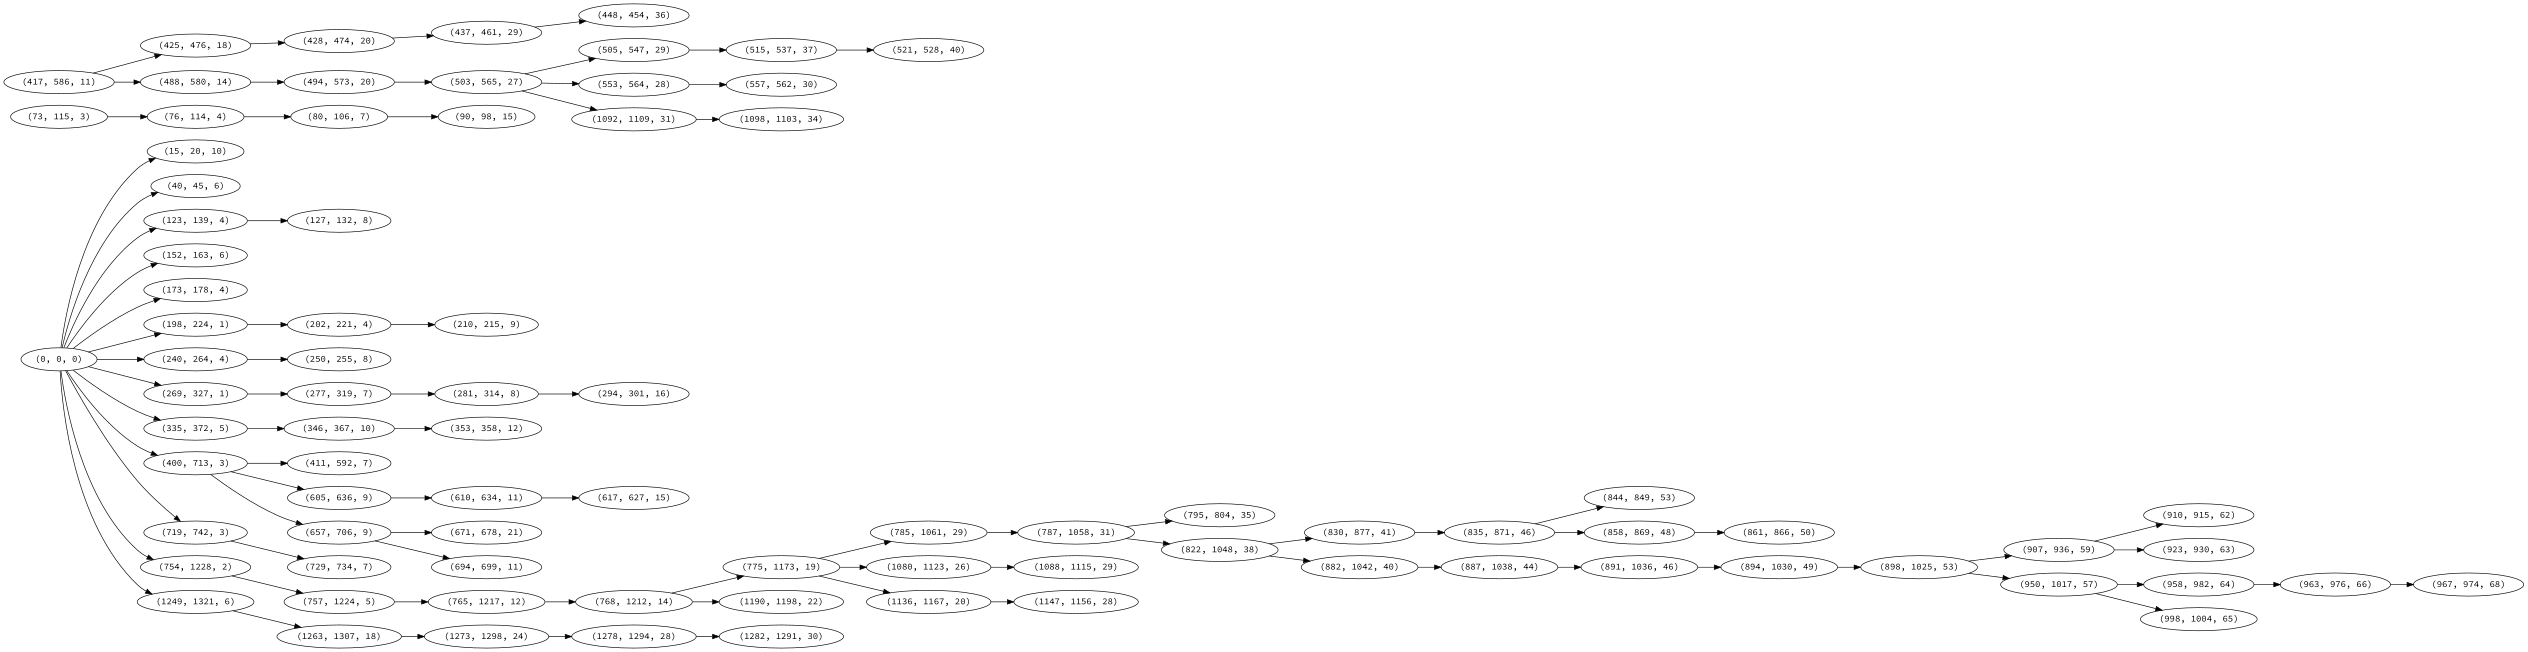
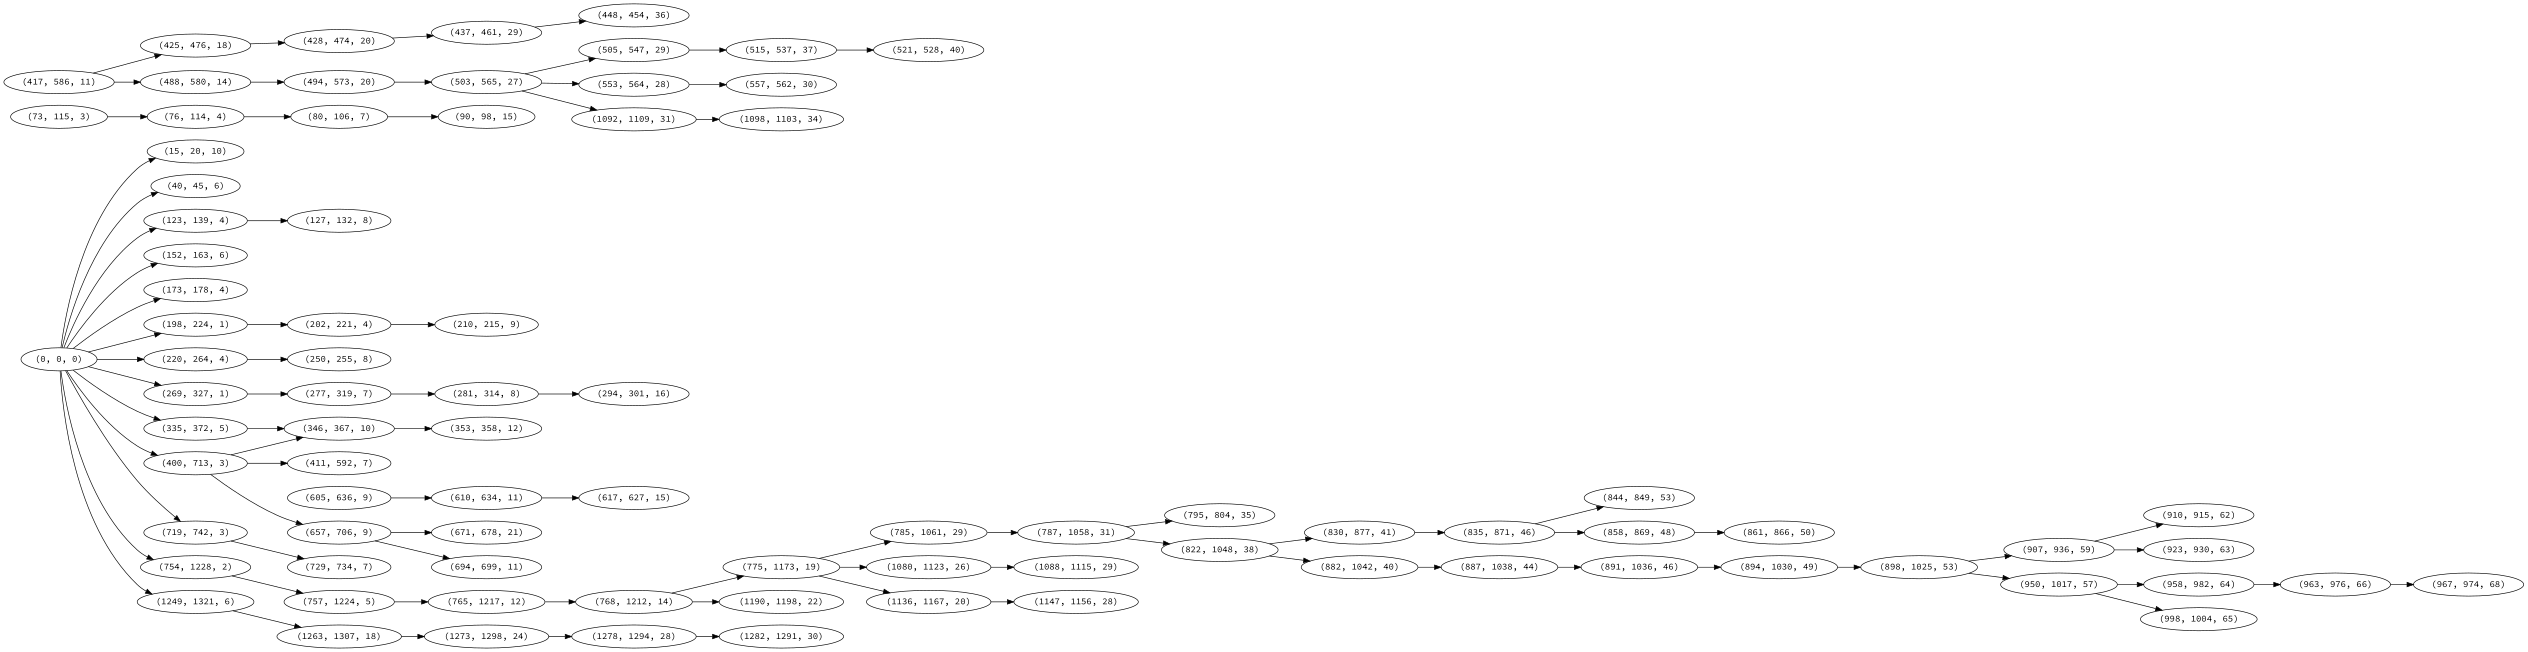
(196, 359) -> (196, 359)
(264, 480) -> (264, 447)
